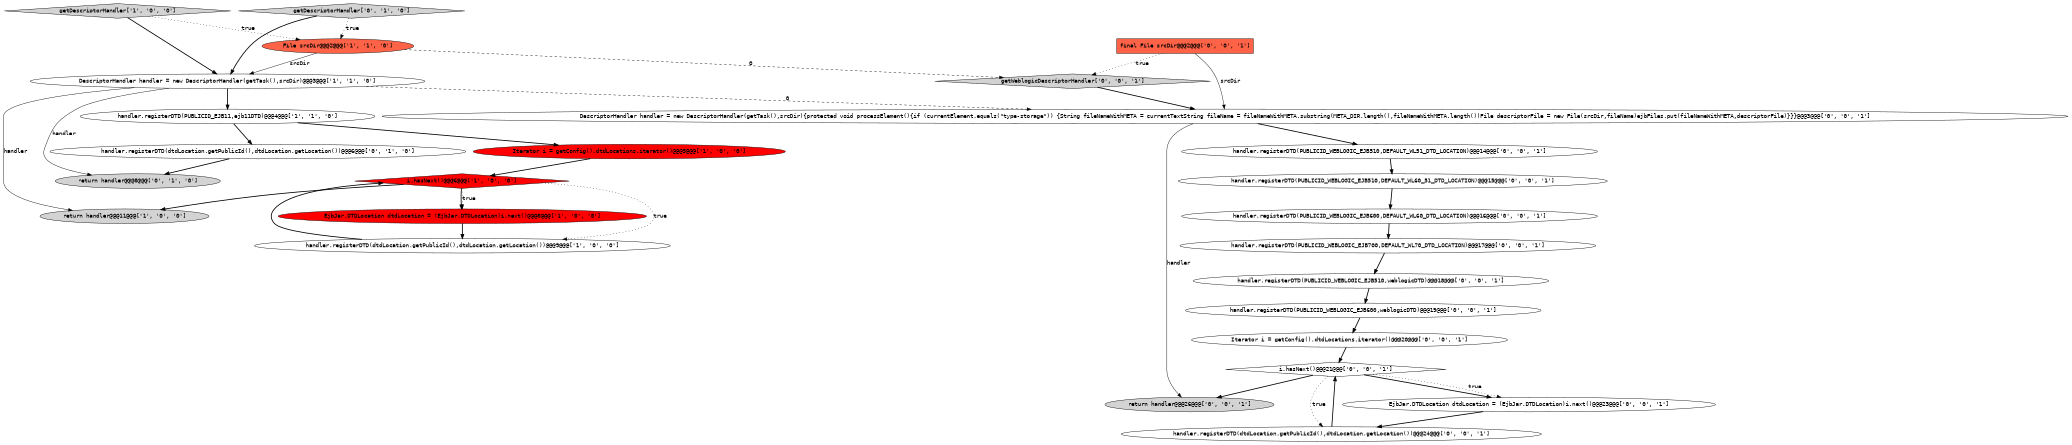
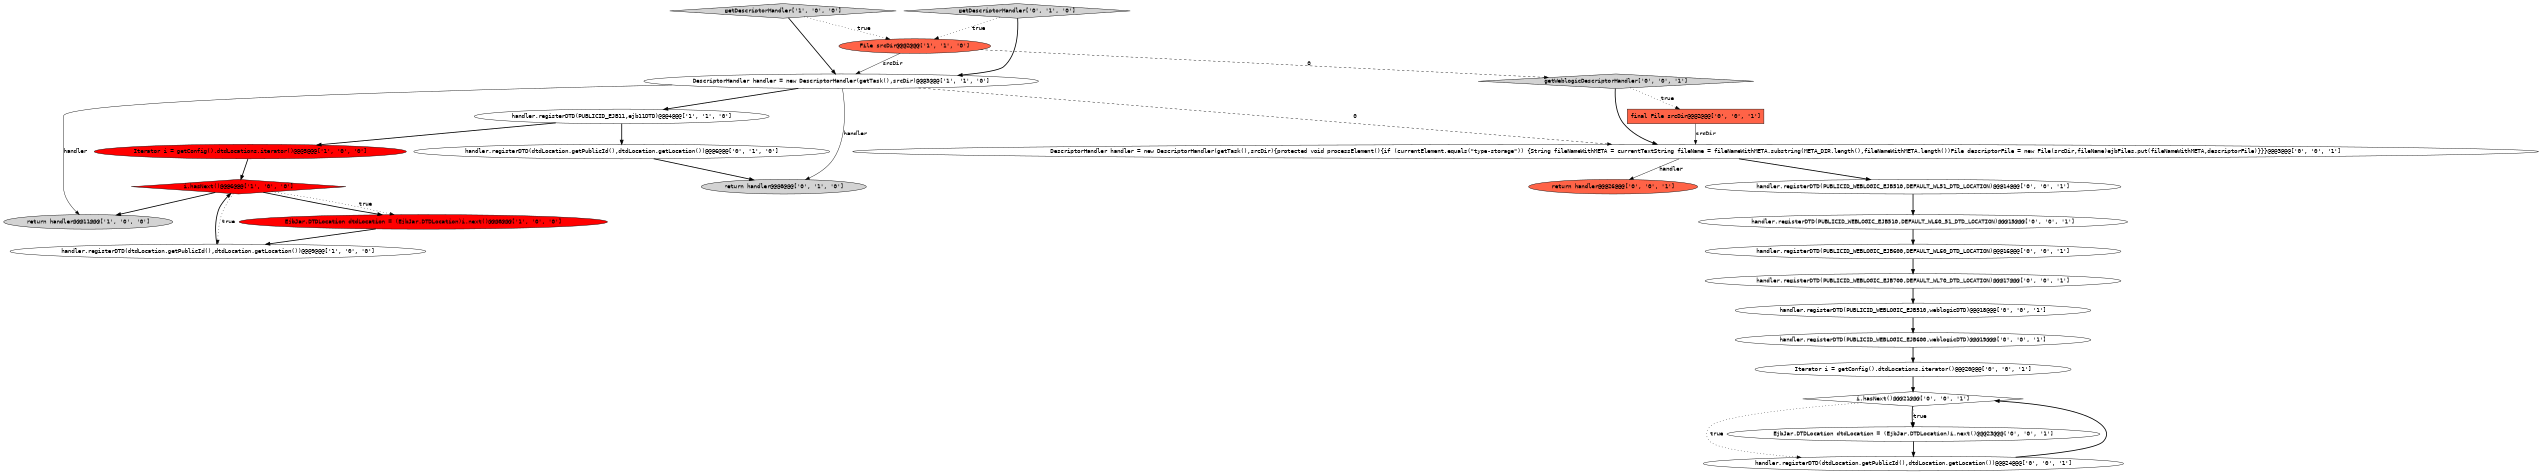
(1129, 64) -> (1653, 98)
(1267, 386) -> none
(1189, 405) -> (1613, 187)
